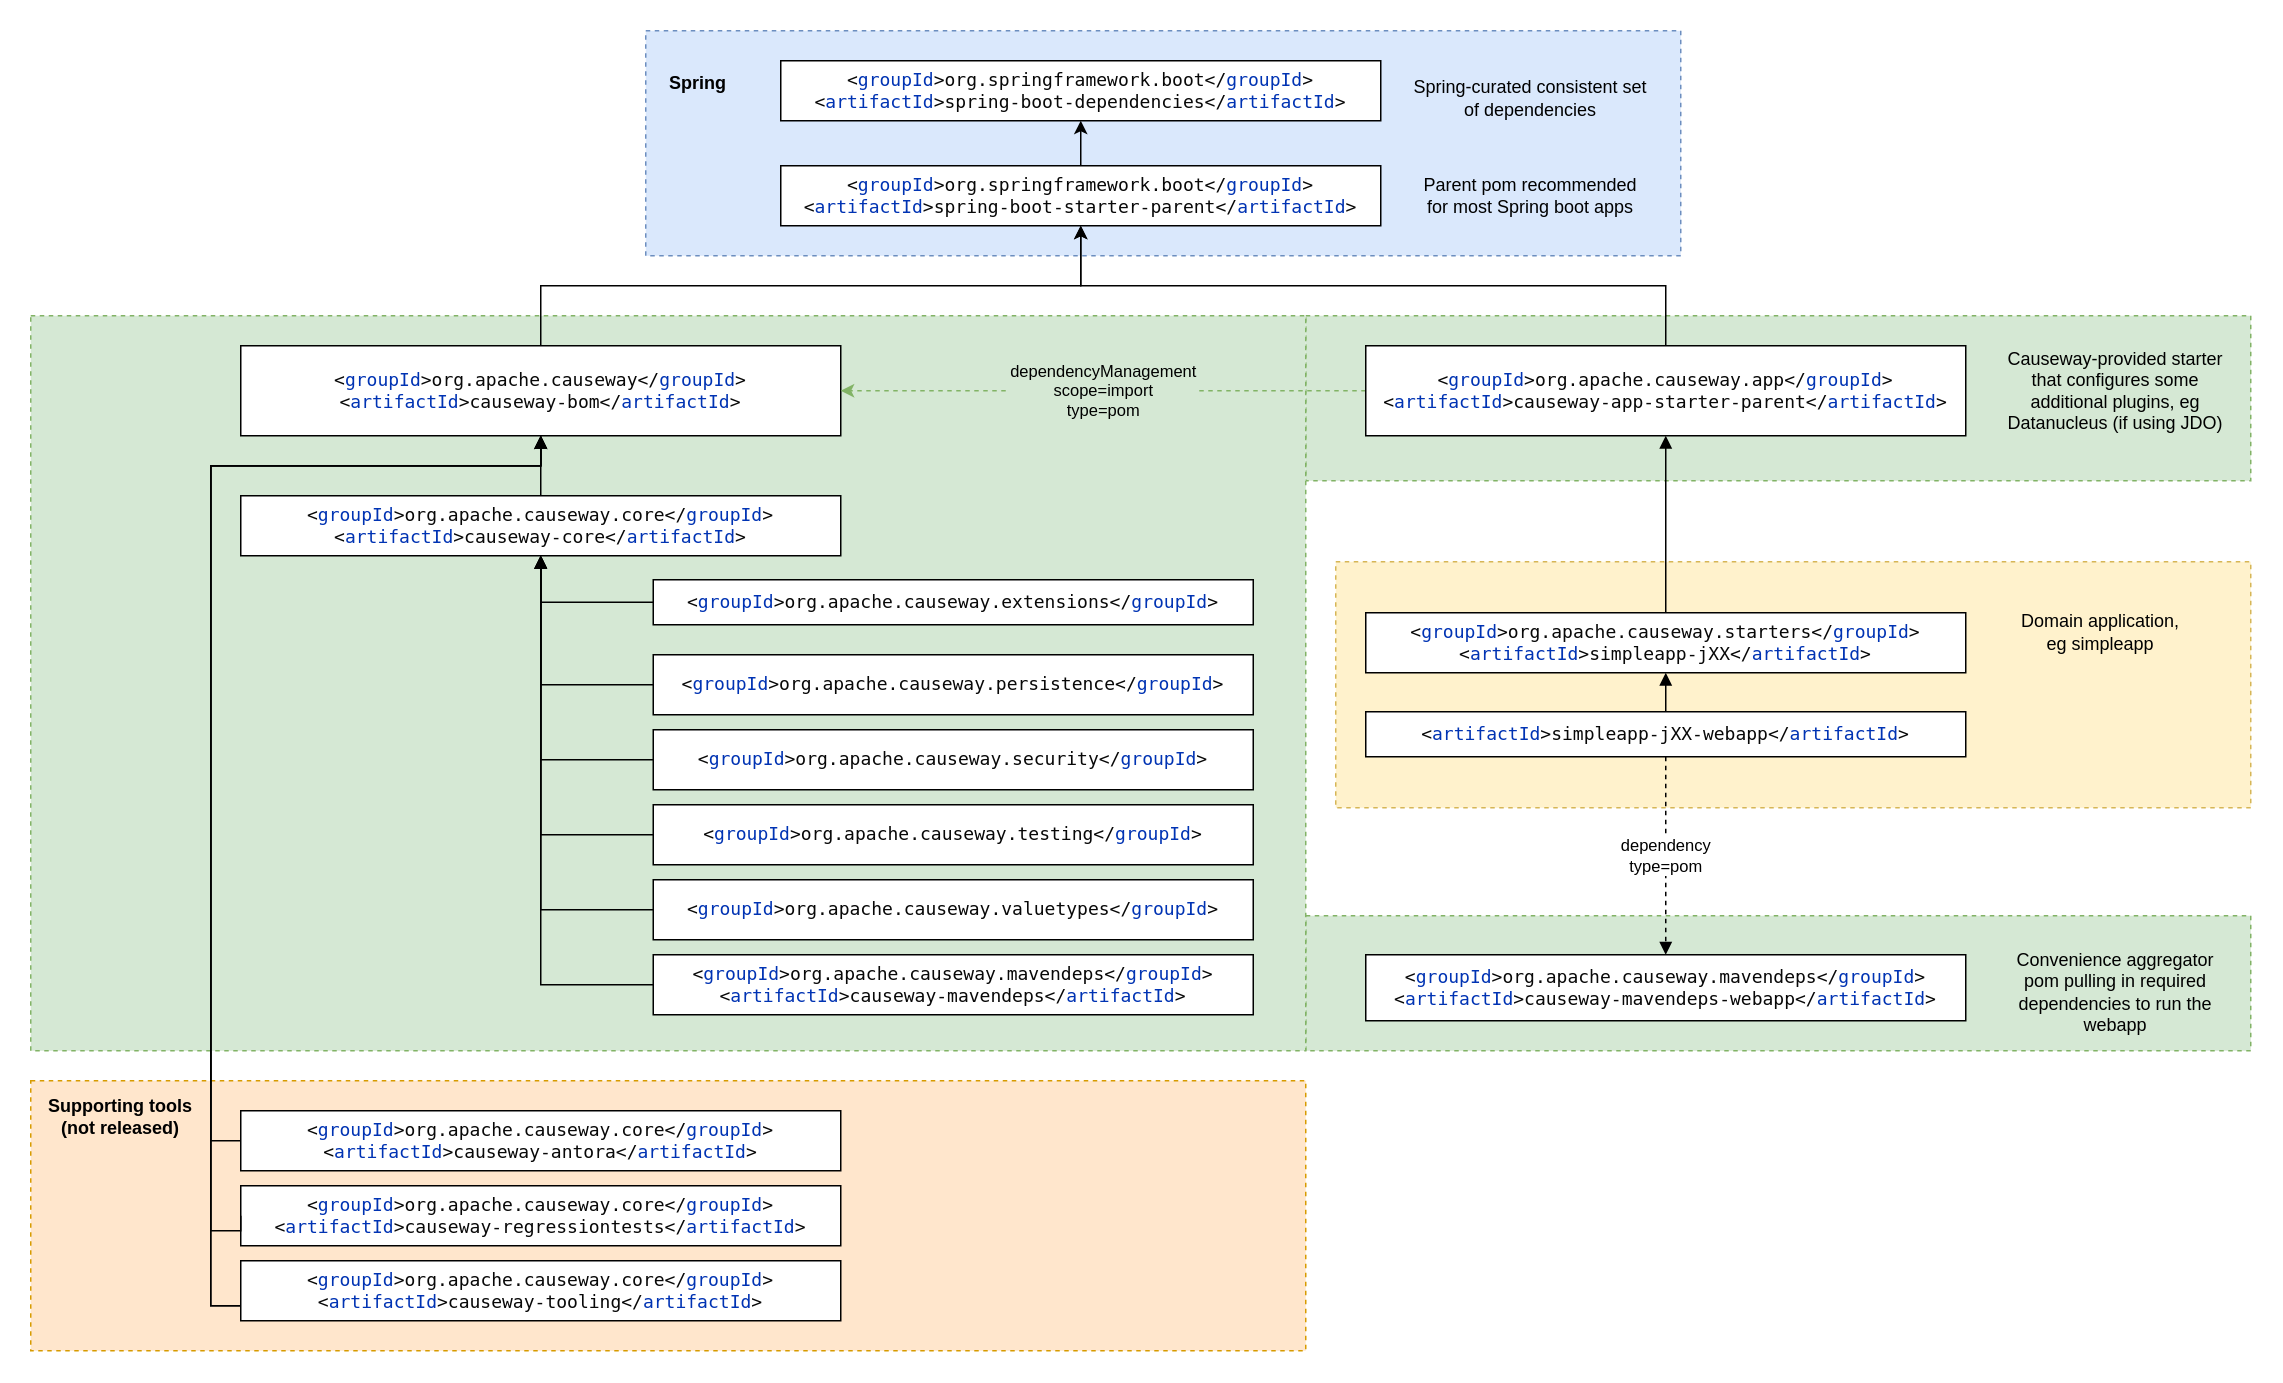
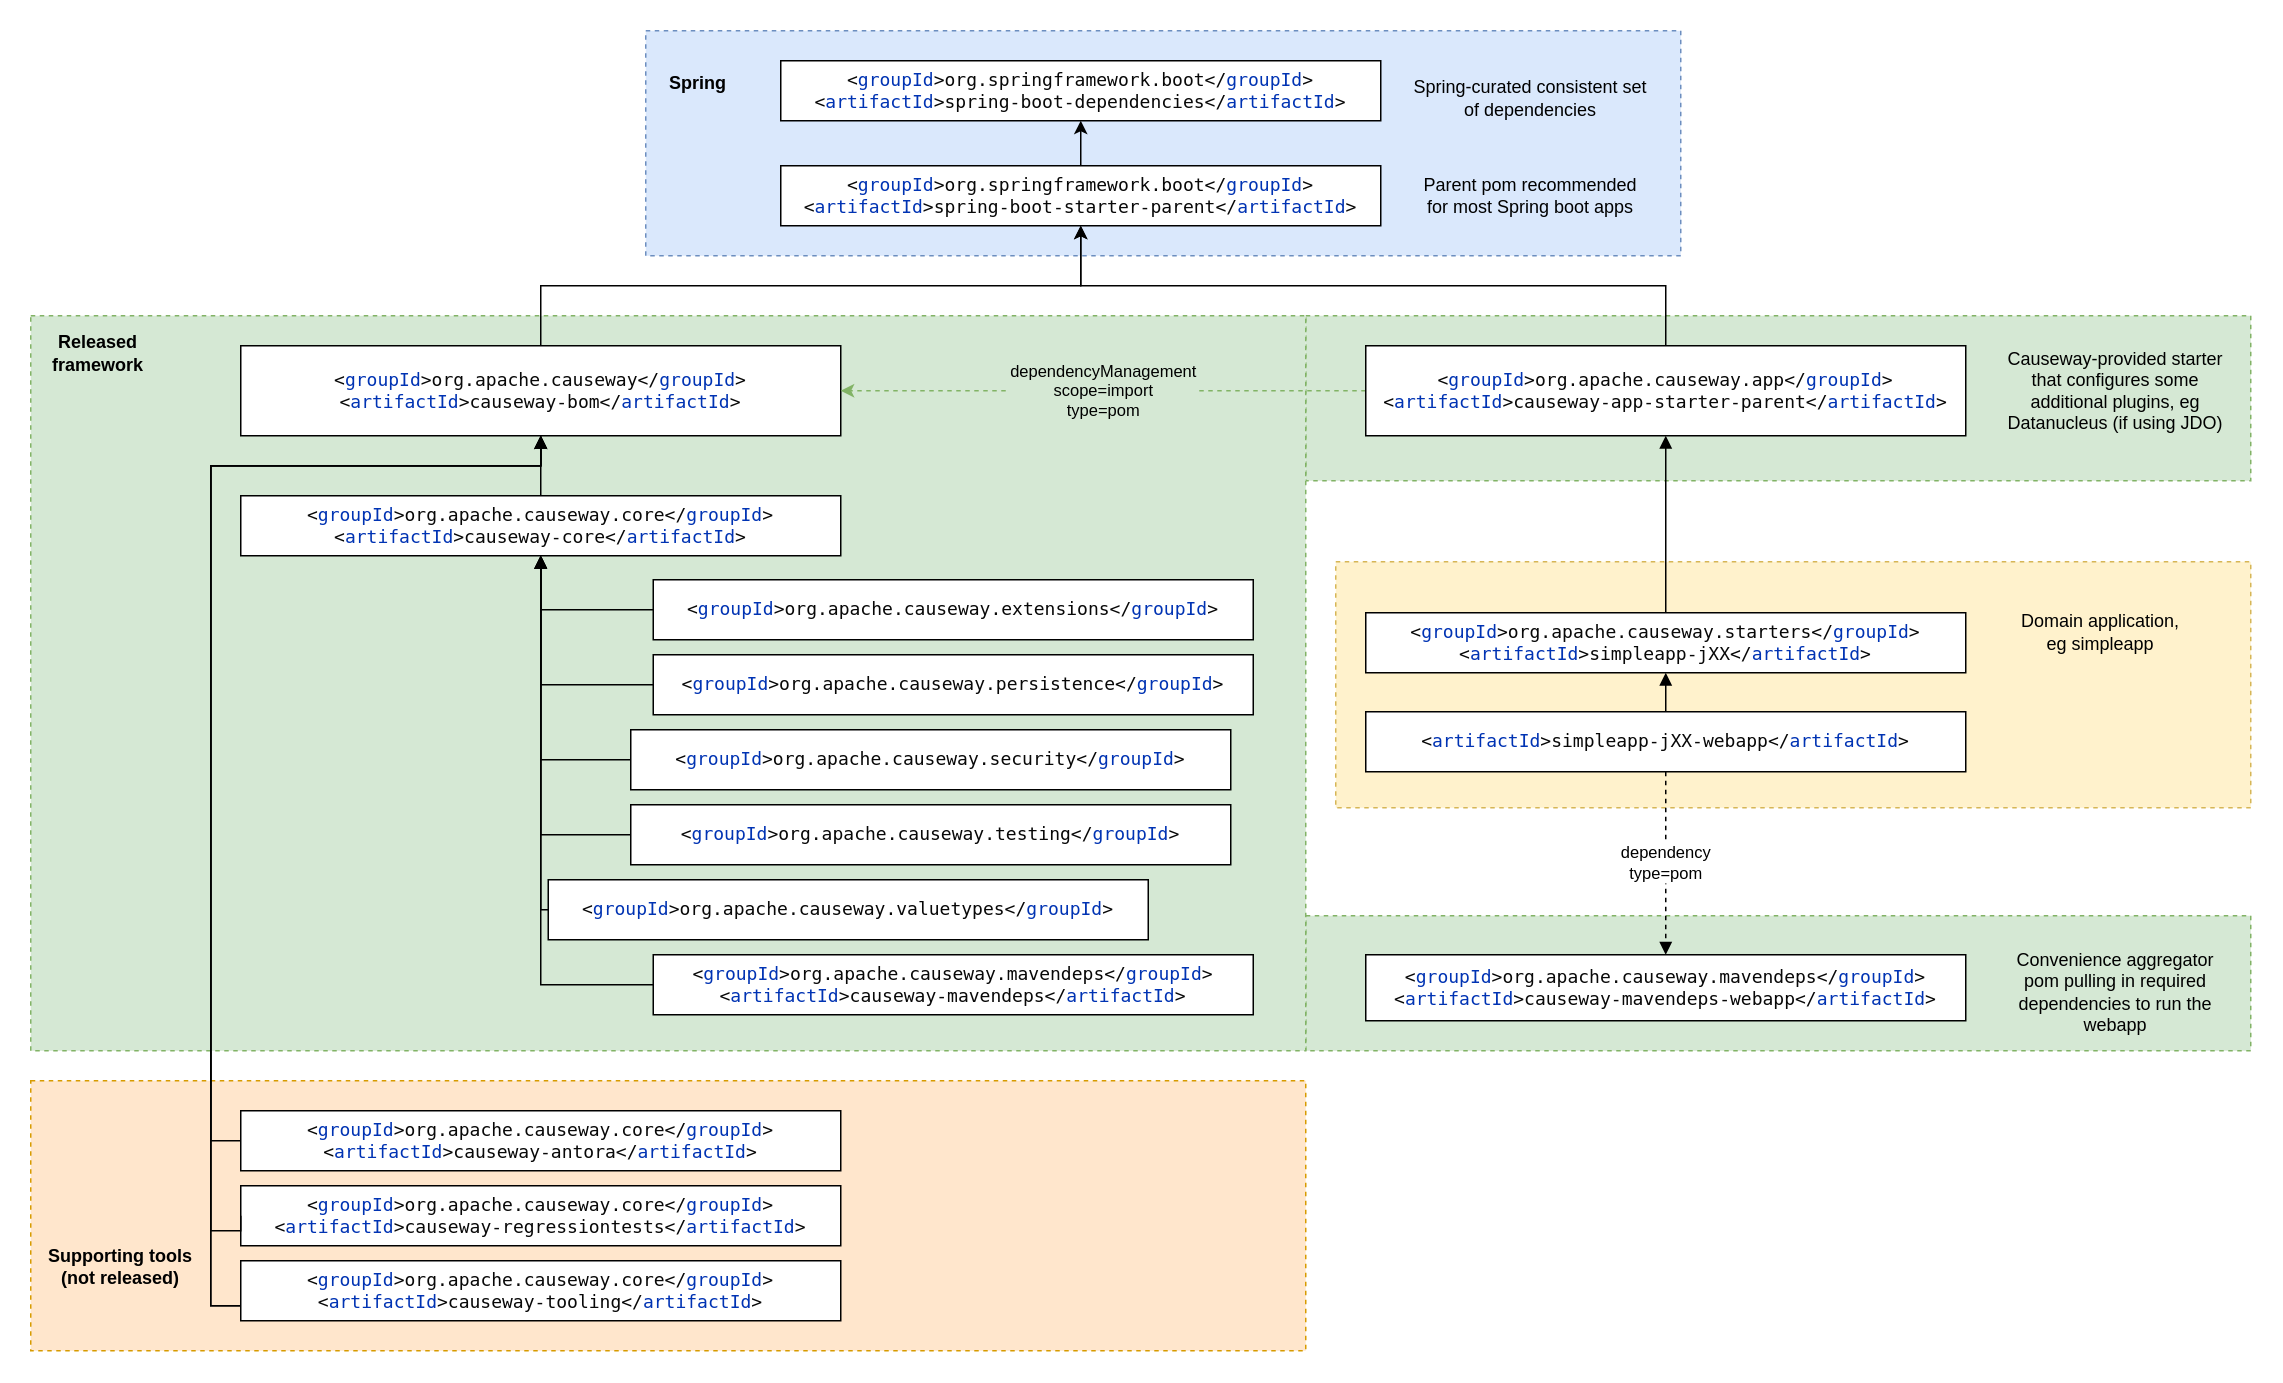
none -> (98, 353)
(953, 602) -> (953, 610)
(1666, 734) -> (1666, 742)
(953, 760) -> (931, 760)
(953, 835) -> (931, 835)
(953, 910) -> (848, 910)
(121, 1116) -> (121, 1266)
